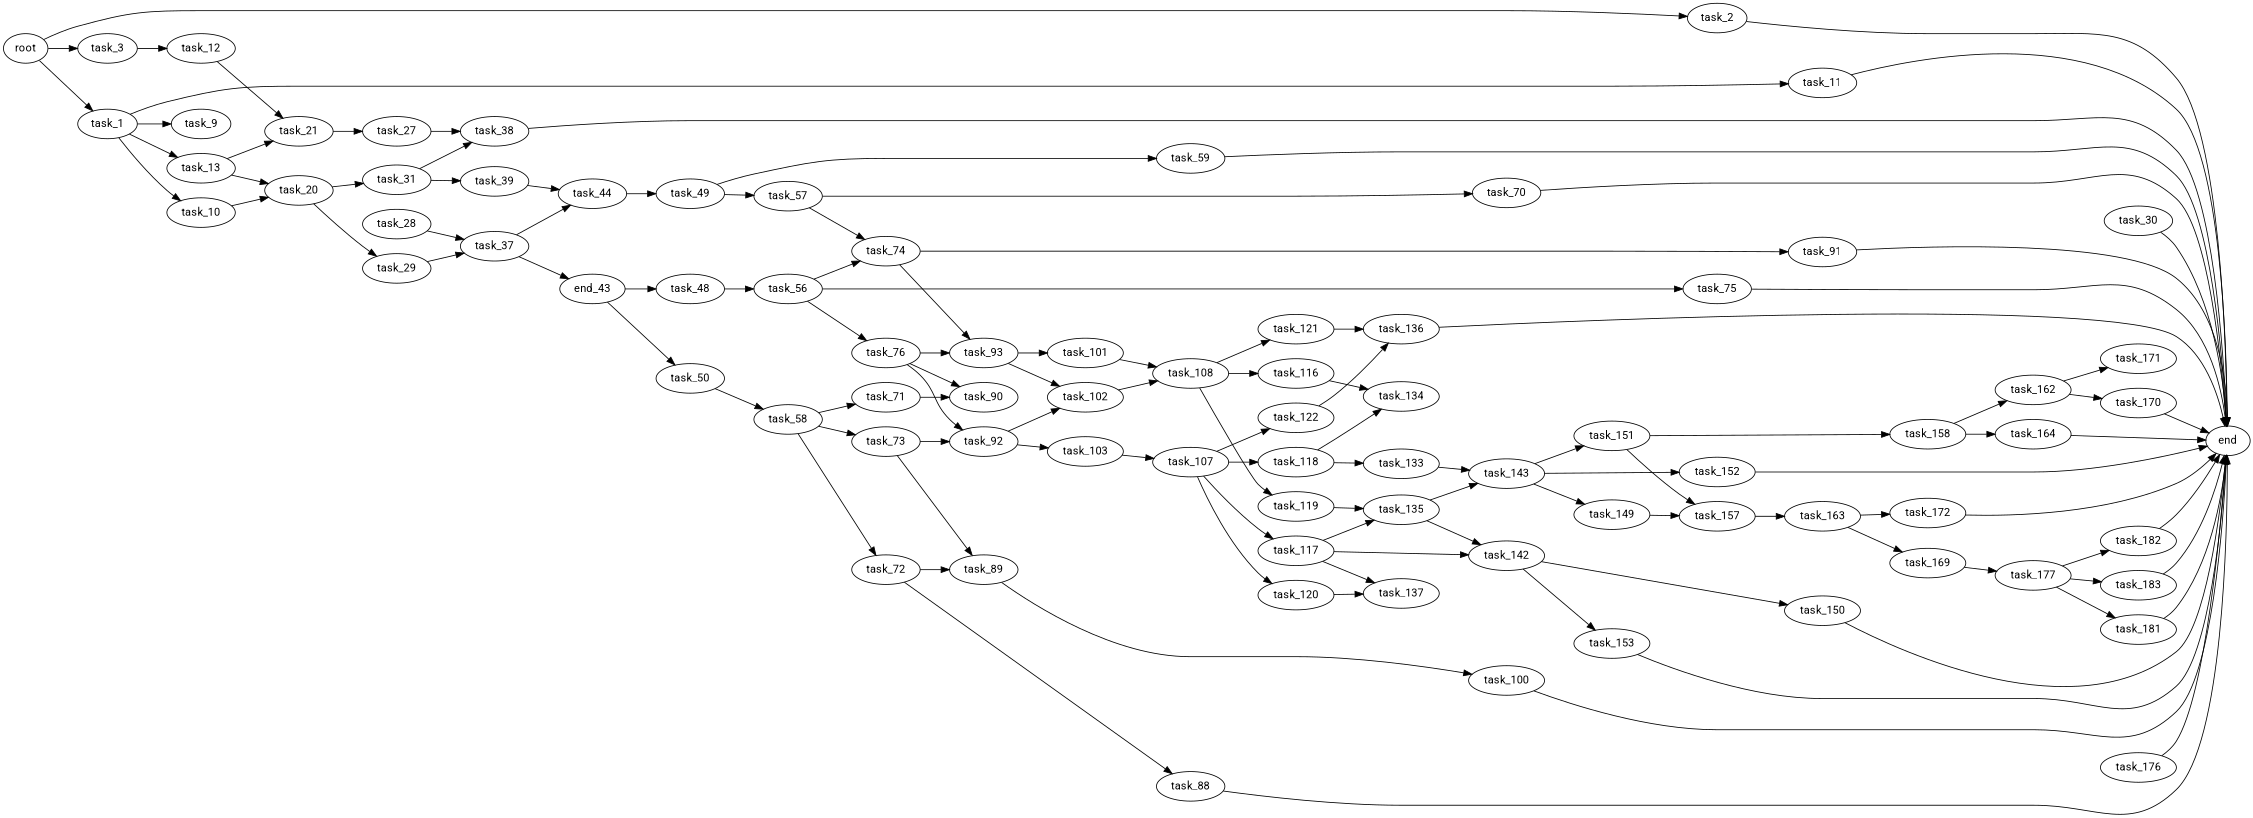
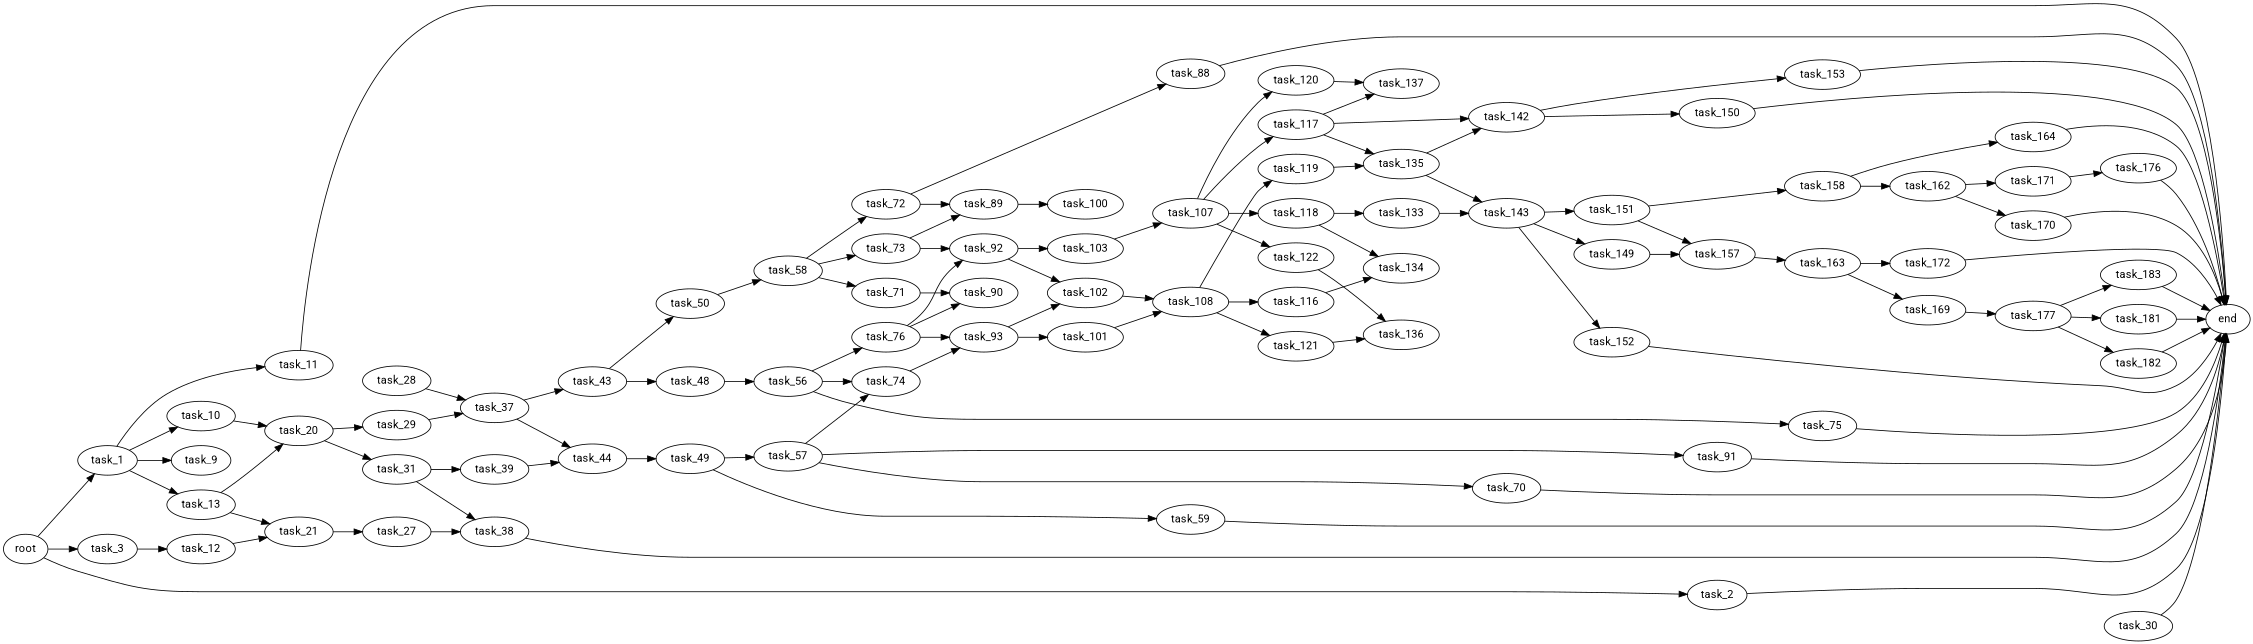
none -> (2082, 175)
(1350, 251) -> (1248, 451)
(592, 289) -> (592, 382)
(1857, 314) -> none
(1984, 730) -> none
